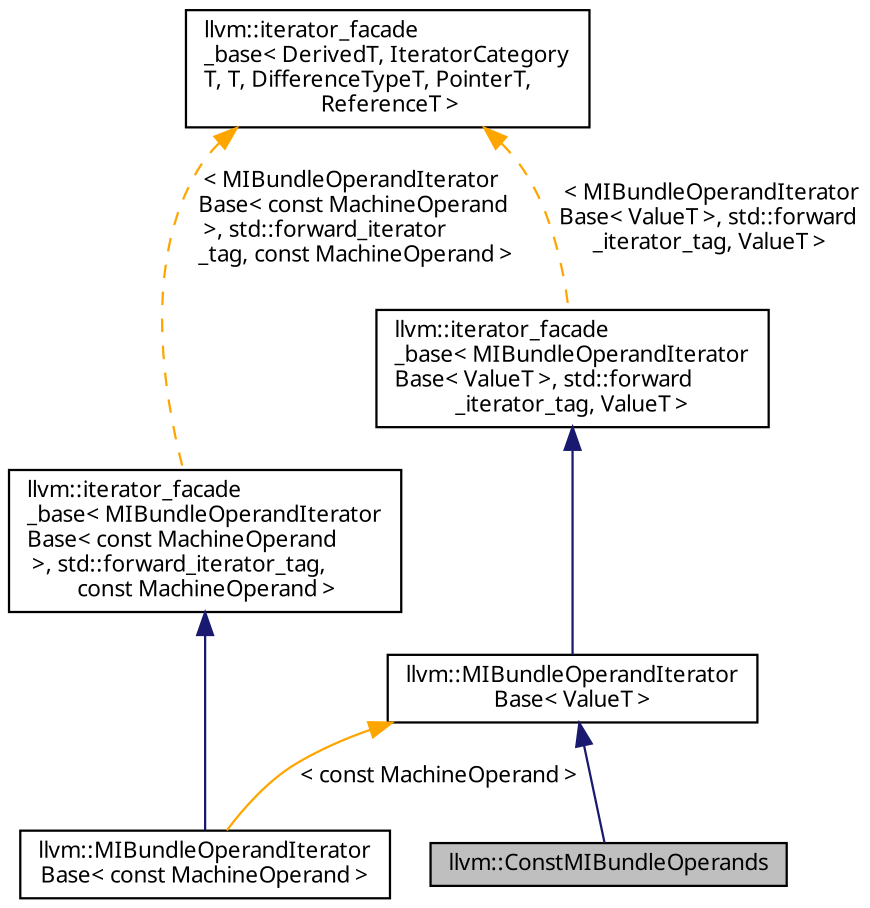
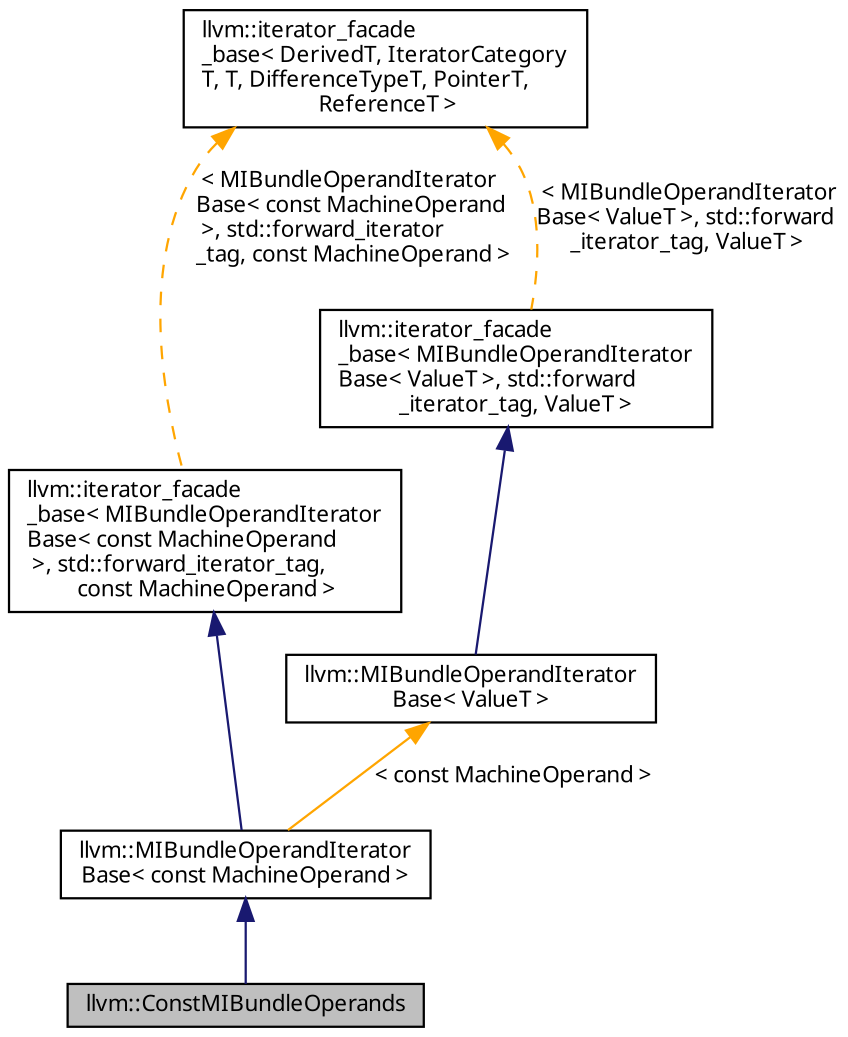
(594, 794) -> (246, 953)
